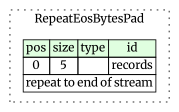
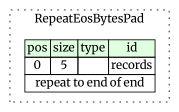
(90, 83) -> (90, 83)
